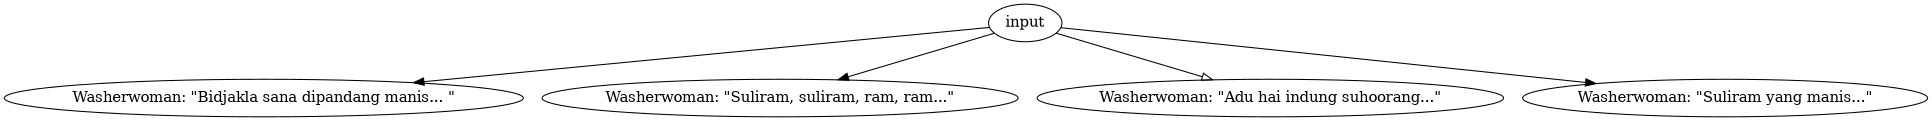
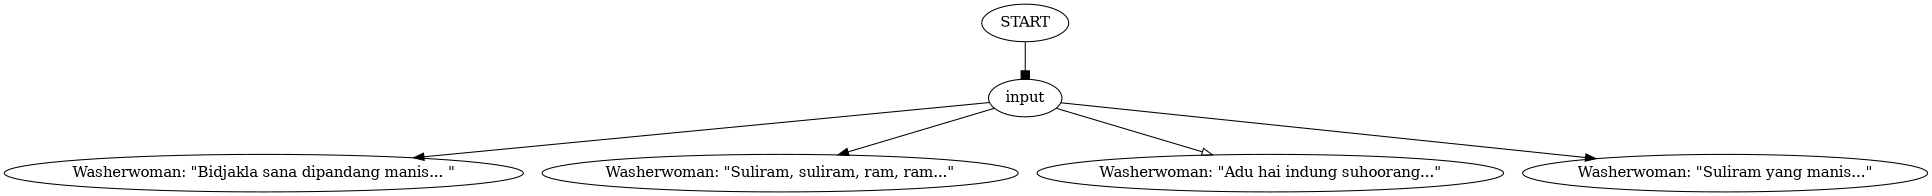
none -> (1025, 23)
